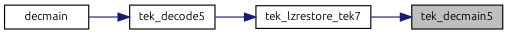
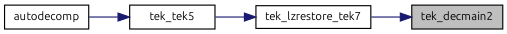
(47, 17) -> (47, 17)
(172, 17) -> (172, 17)
(457, 17) -> (457, 17)
